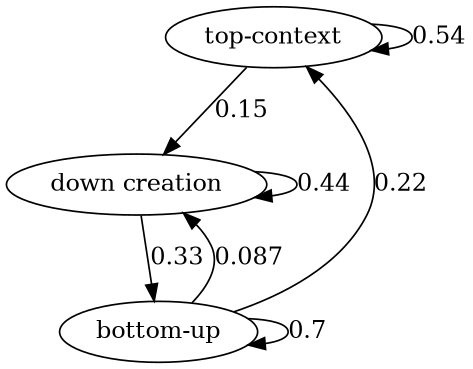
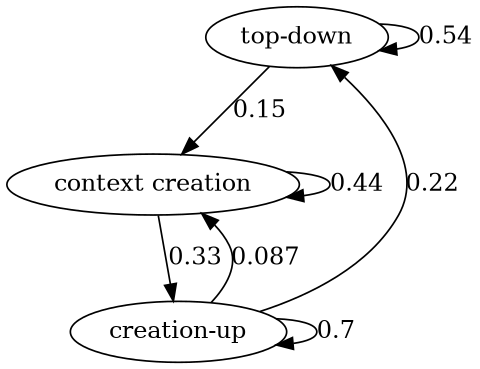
(274, 37) -> (297, 37)
(137, 185) -> (153, 185)
(159, 332) -> (179, 332)
